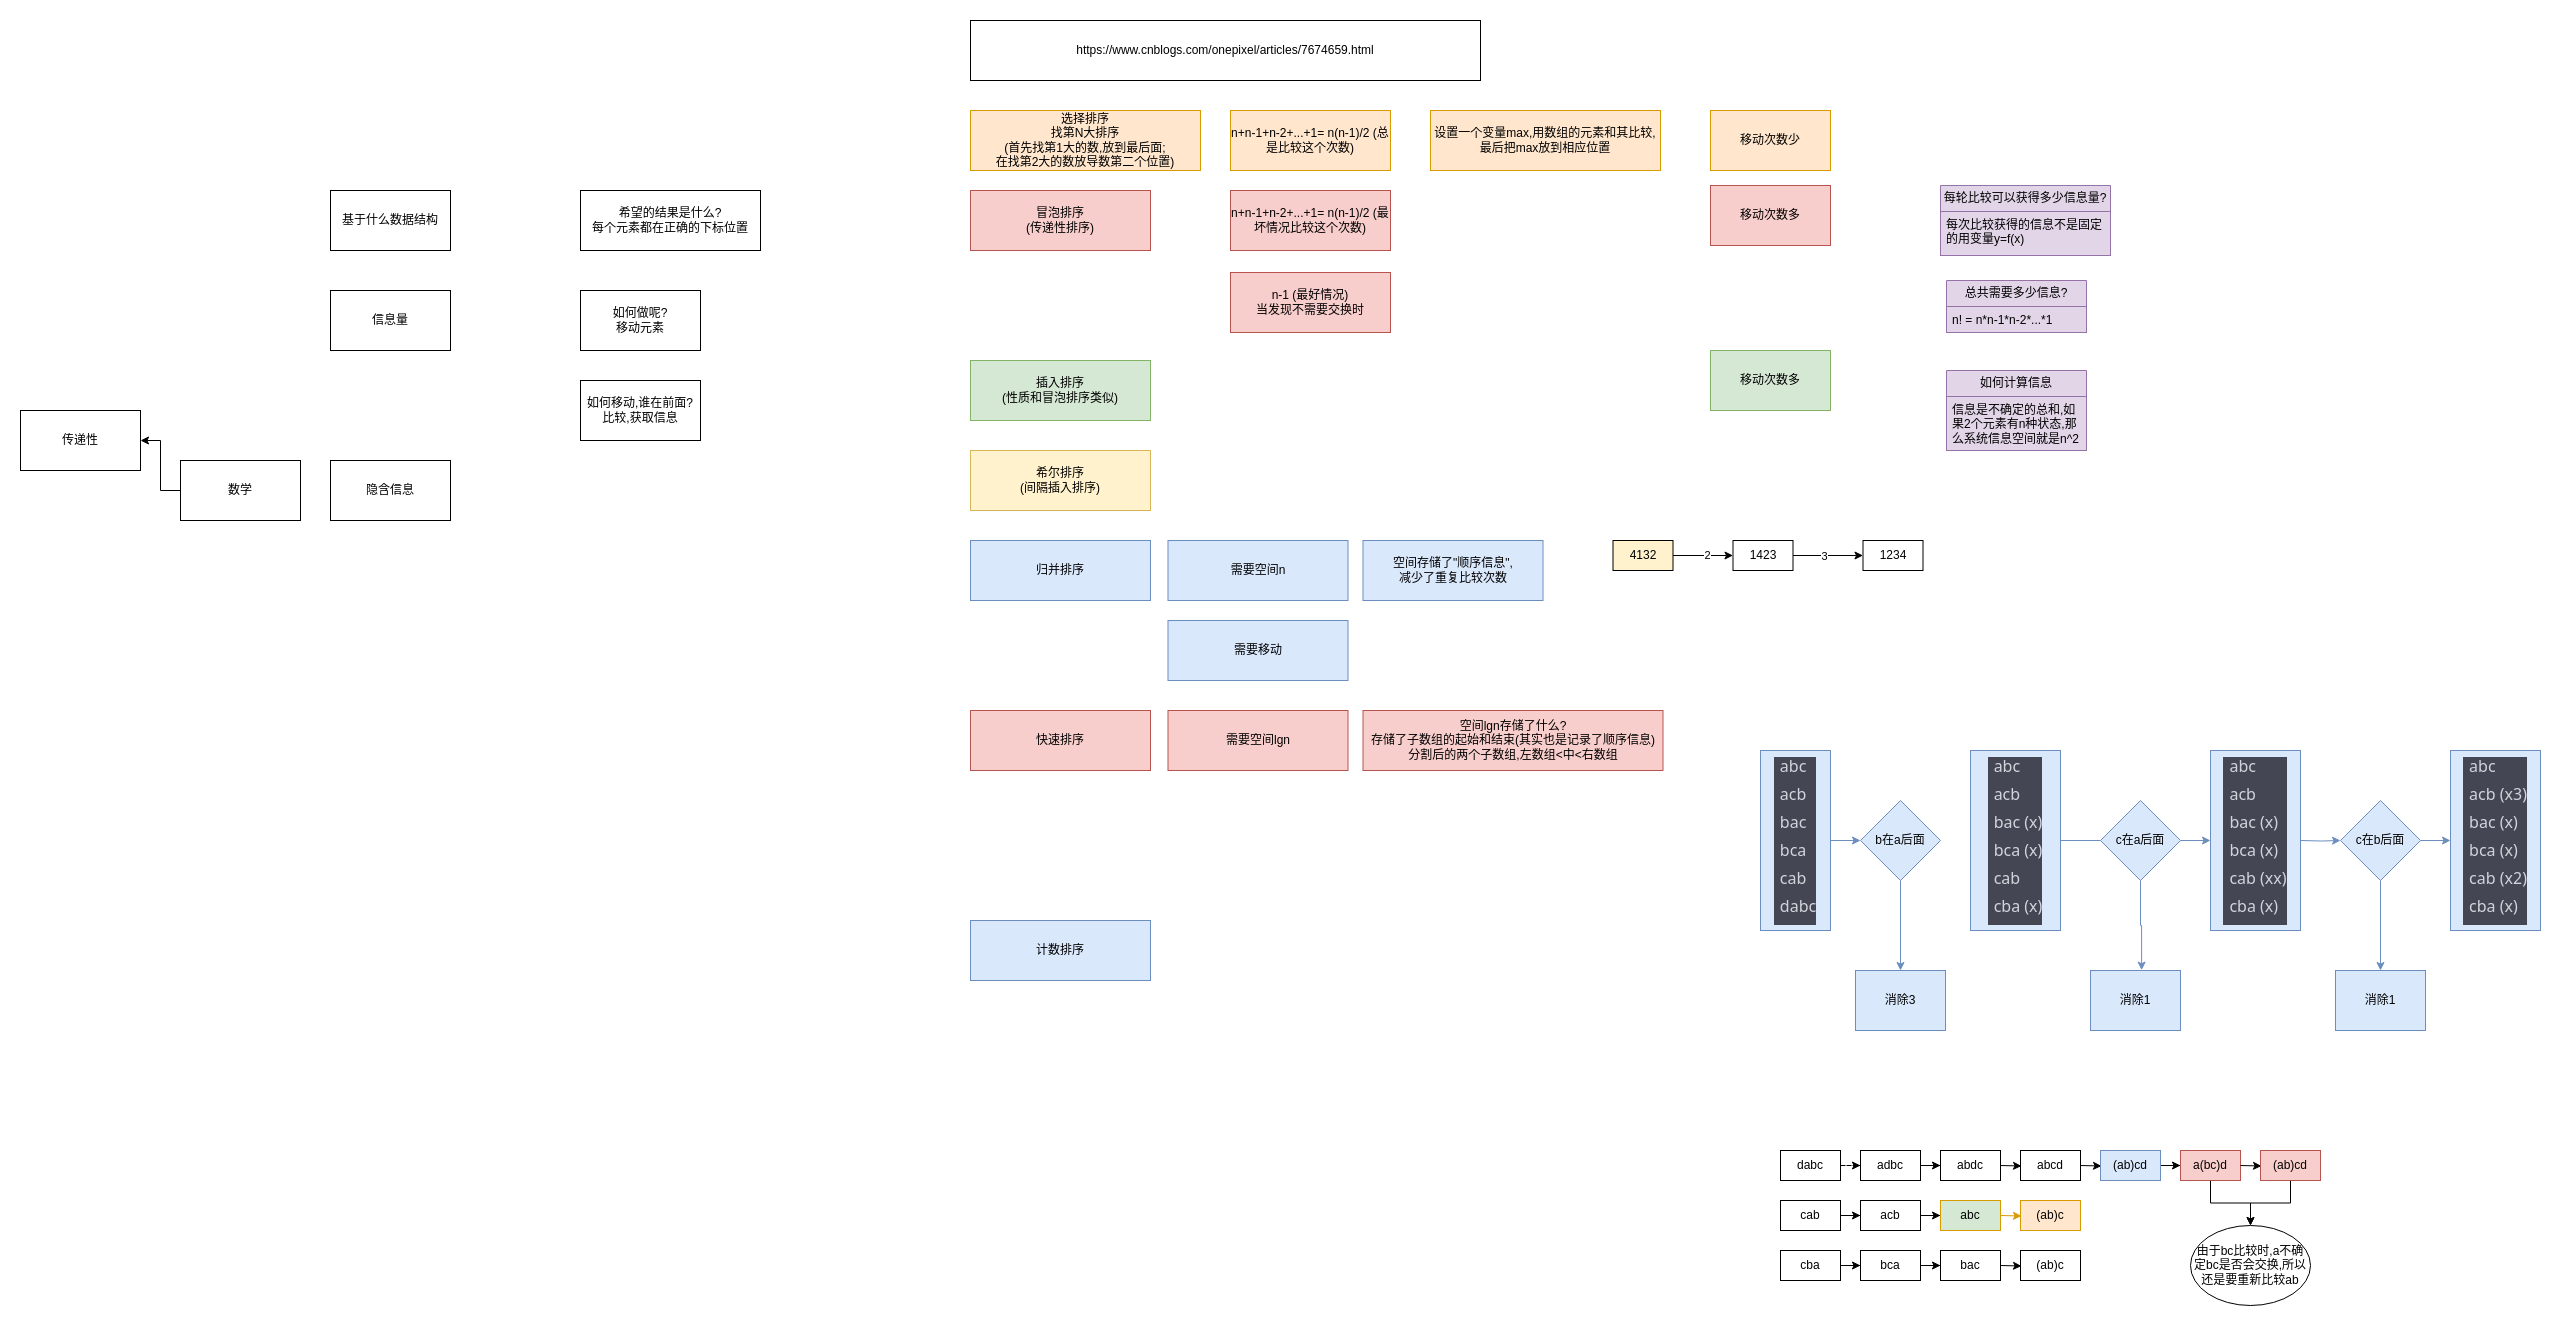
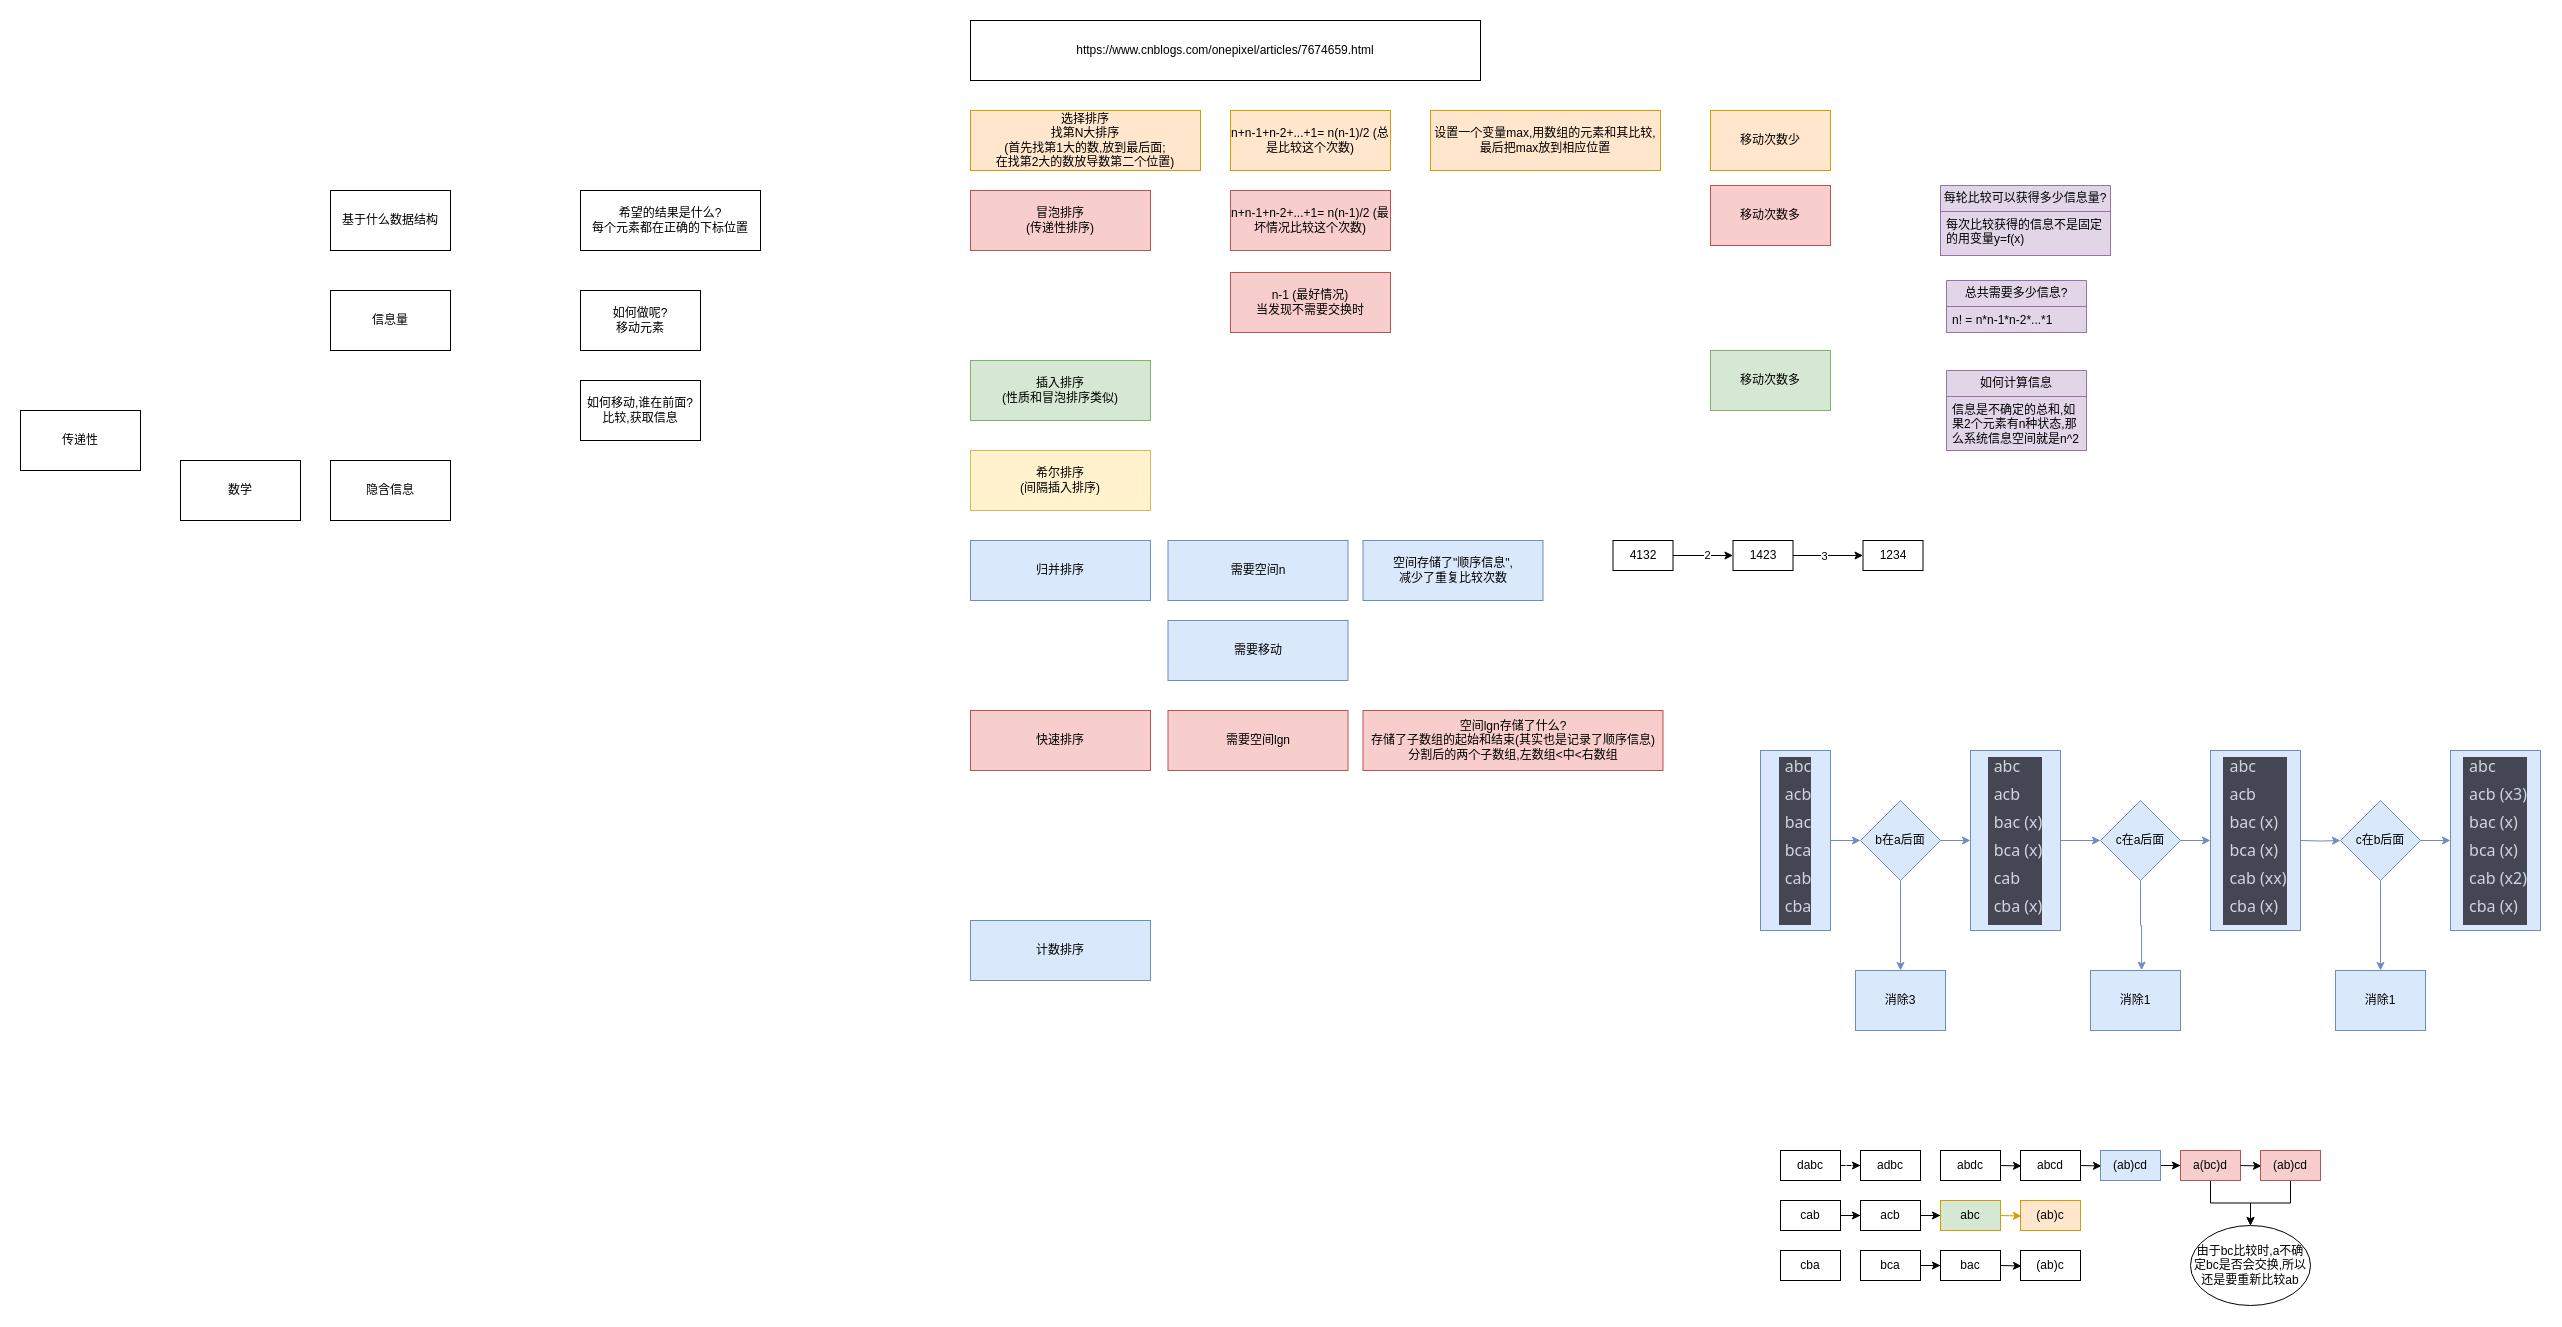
(161, 470) -> none
(1643, 556) -> (1643, 556)
(1796, 841) -> (1796, 841)
none -> (1960, 841)
(2095, 841) -> (2092, 841)
(1935, 1166) -> none
(1855, 1266) -> none
